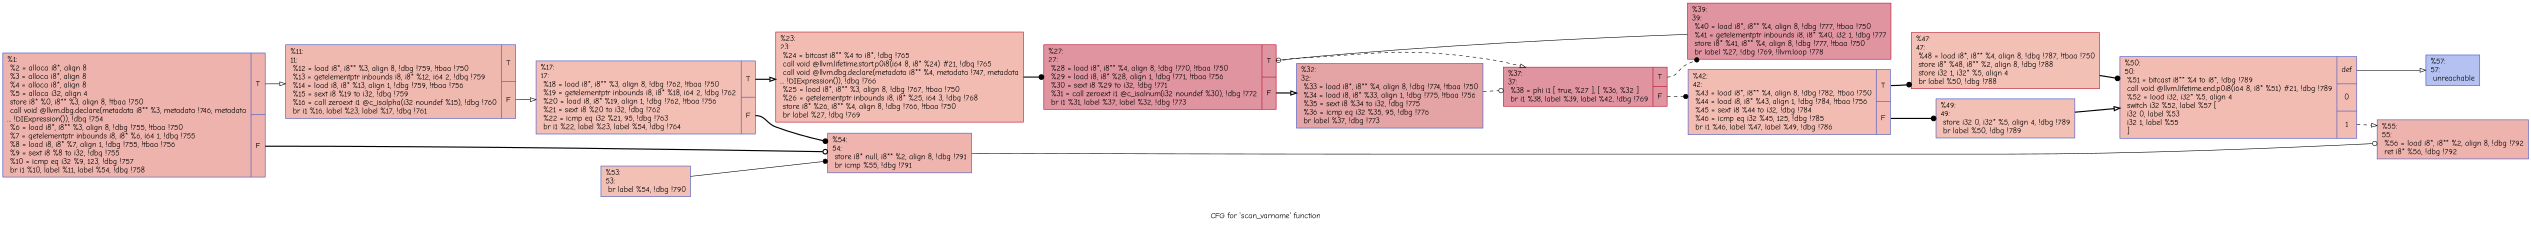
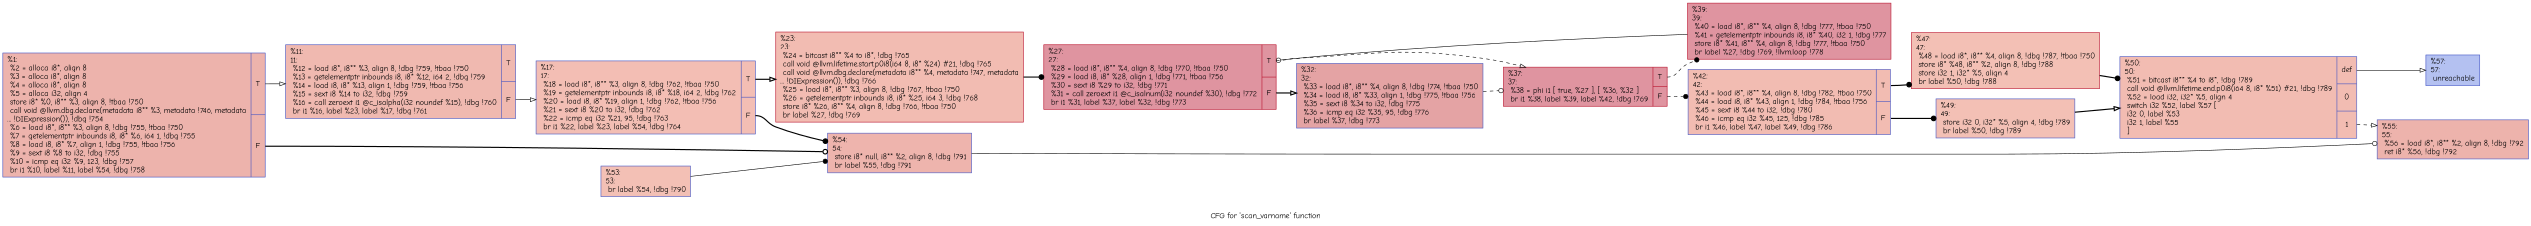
(349, 94) -> (349, 94)
(1752, 110) -> (1753, 110)
(872, 165) -> (872, 165)
